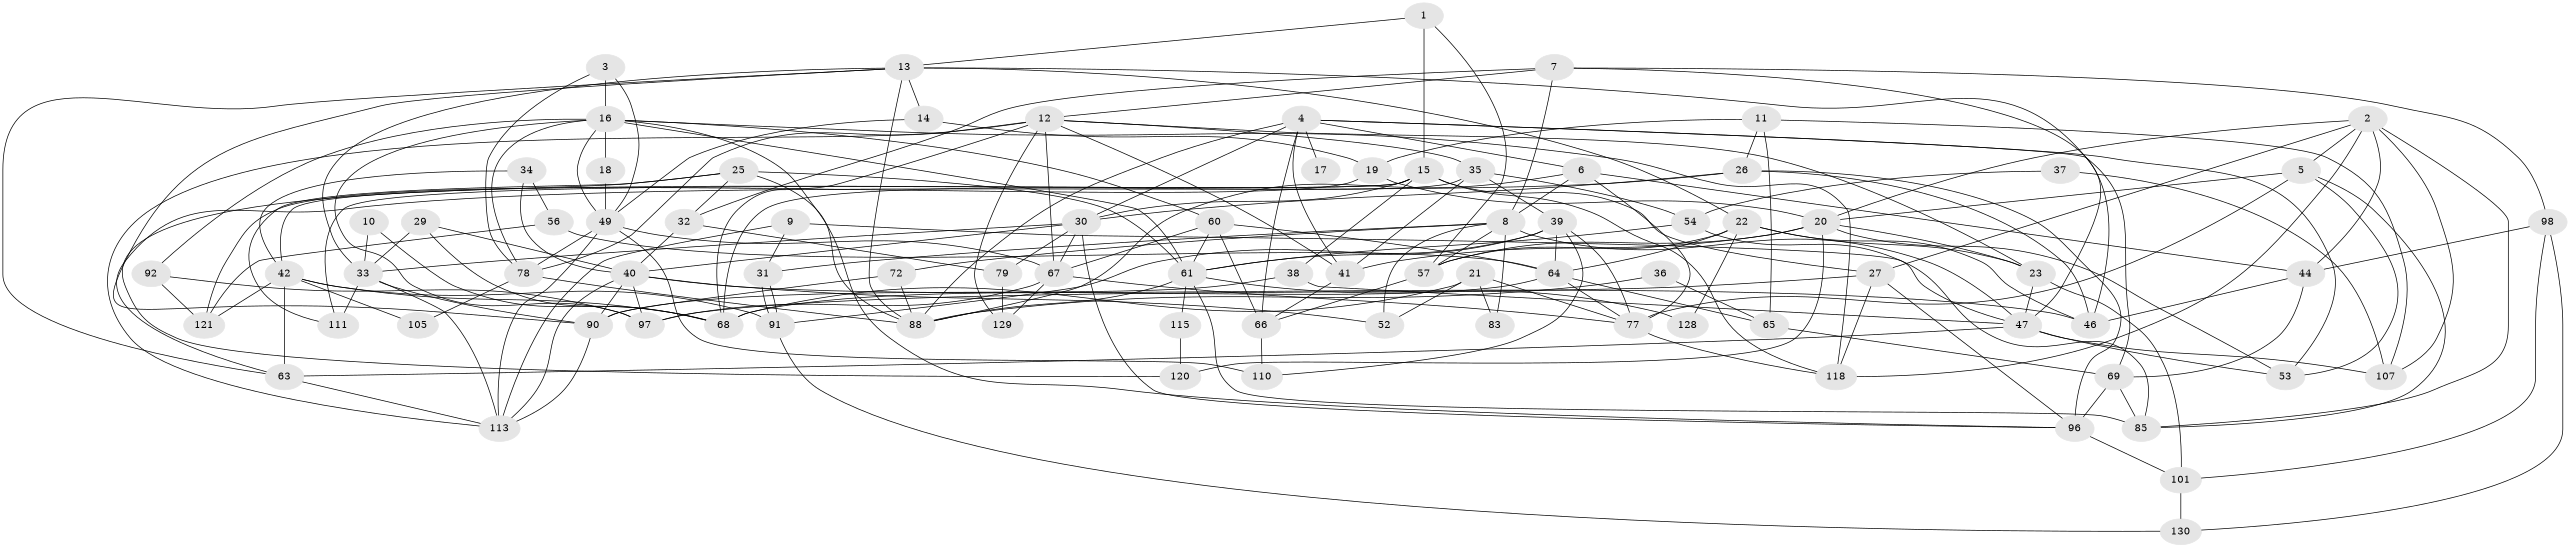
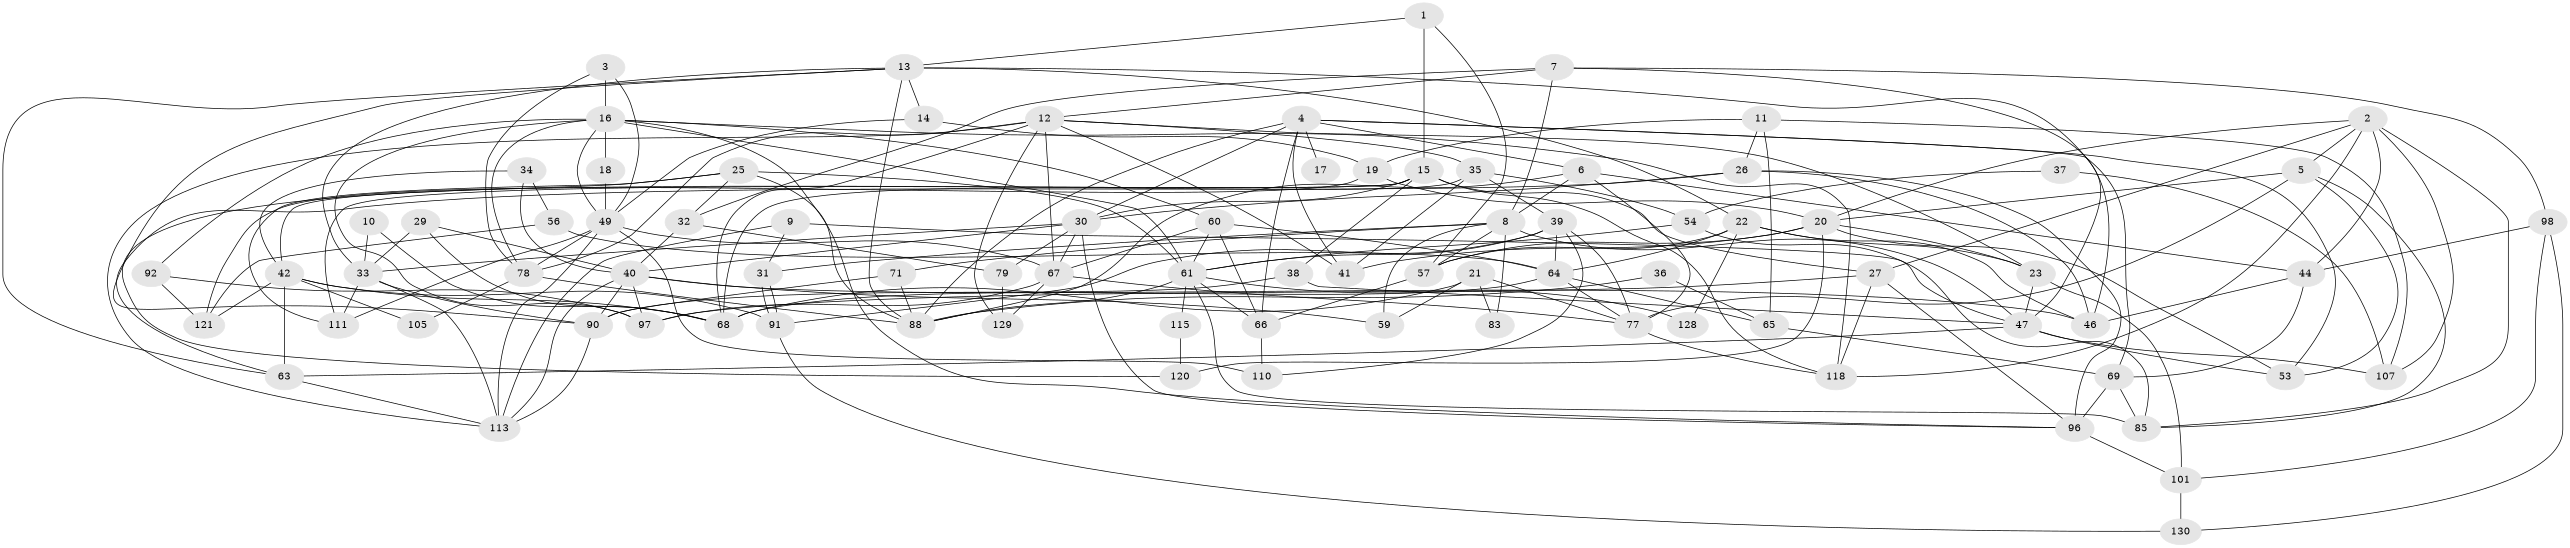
none -> (477, 268)
(897, 274) -> (897, 274)
(1299, 302) -> (1227, 301)
(1385, 325) -> (1385, 325)
